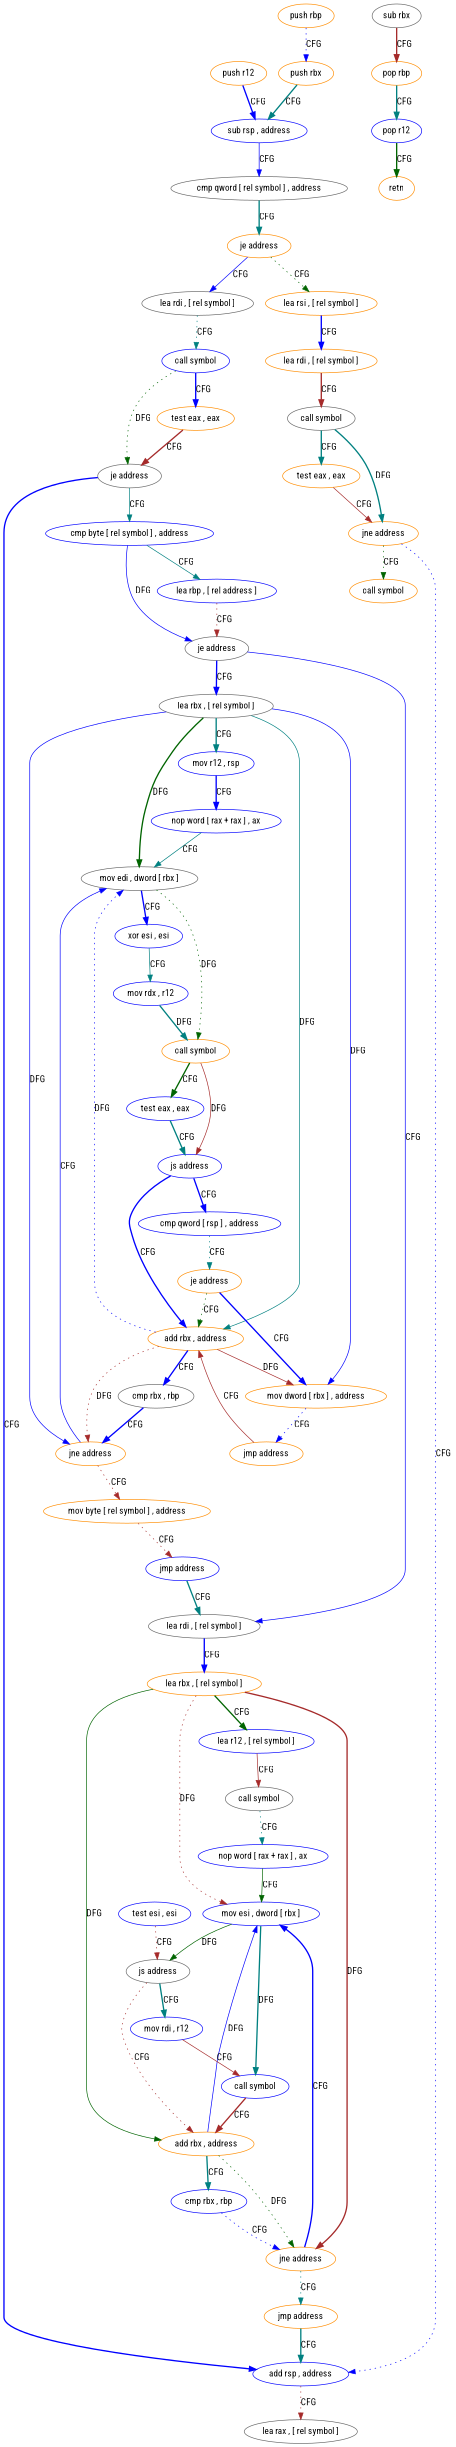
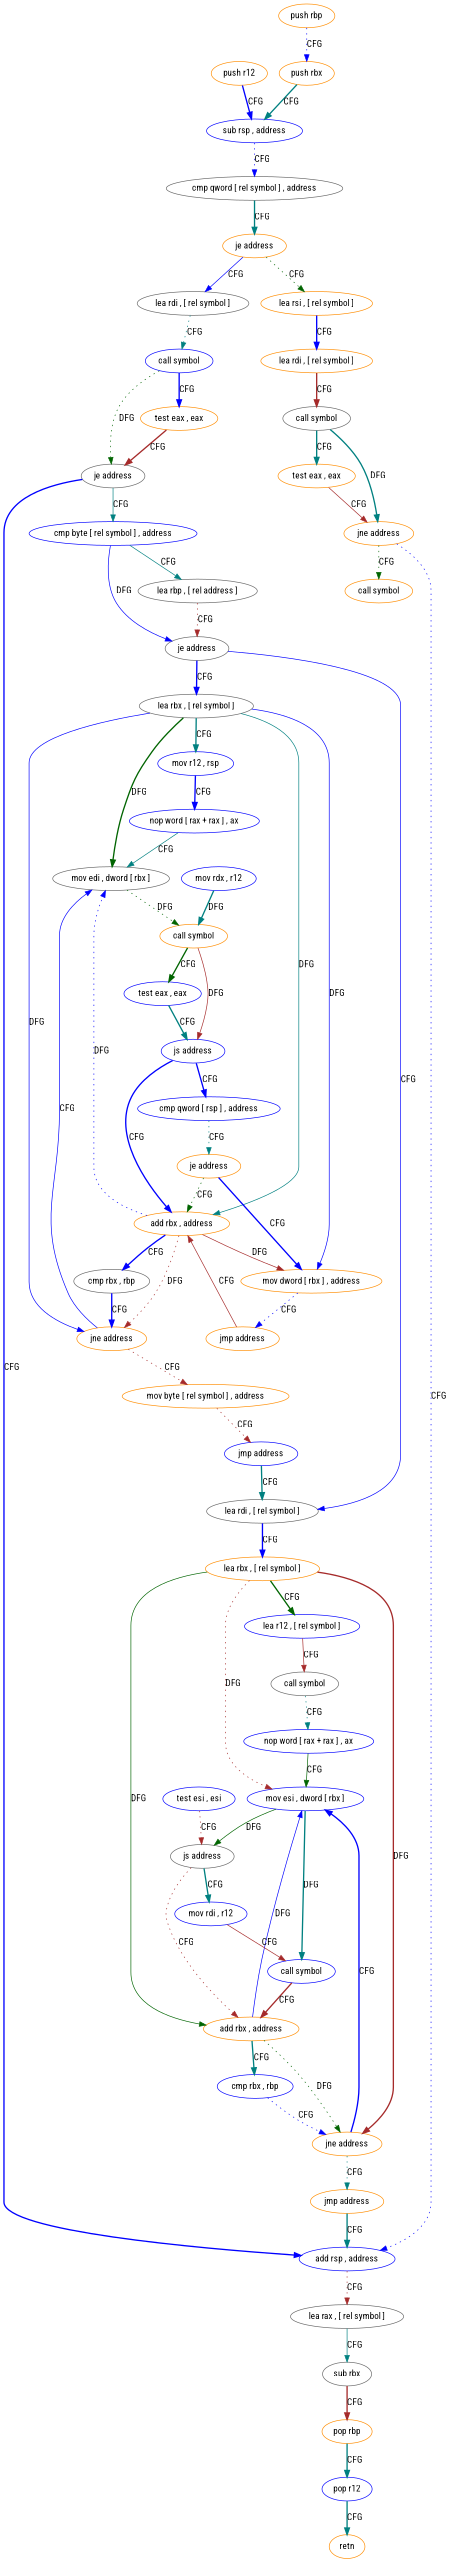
(259, 156) -> (255, 156)
(397, 156) -> (347, 2515)
(217, 591) -> (198, 591)
(149, 936) -> none
none -> (347, 2342)
